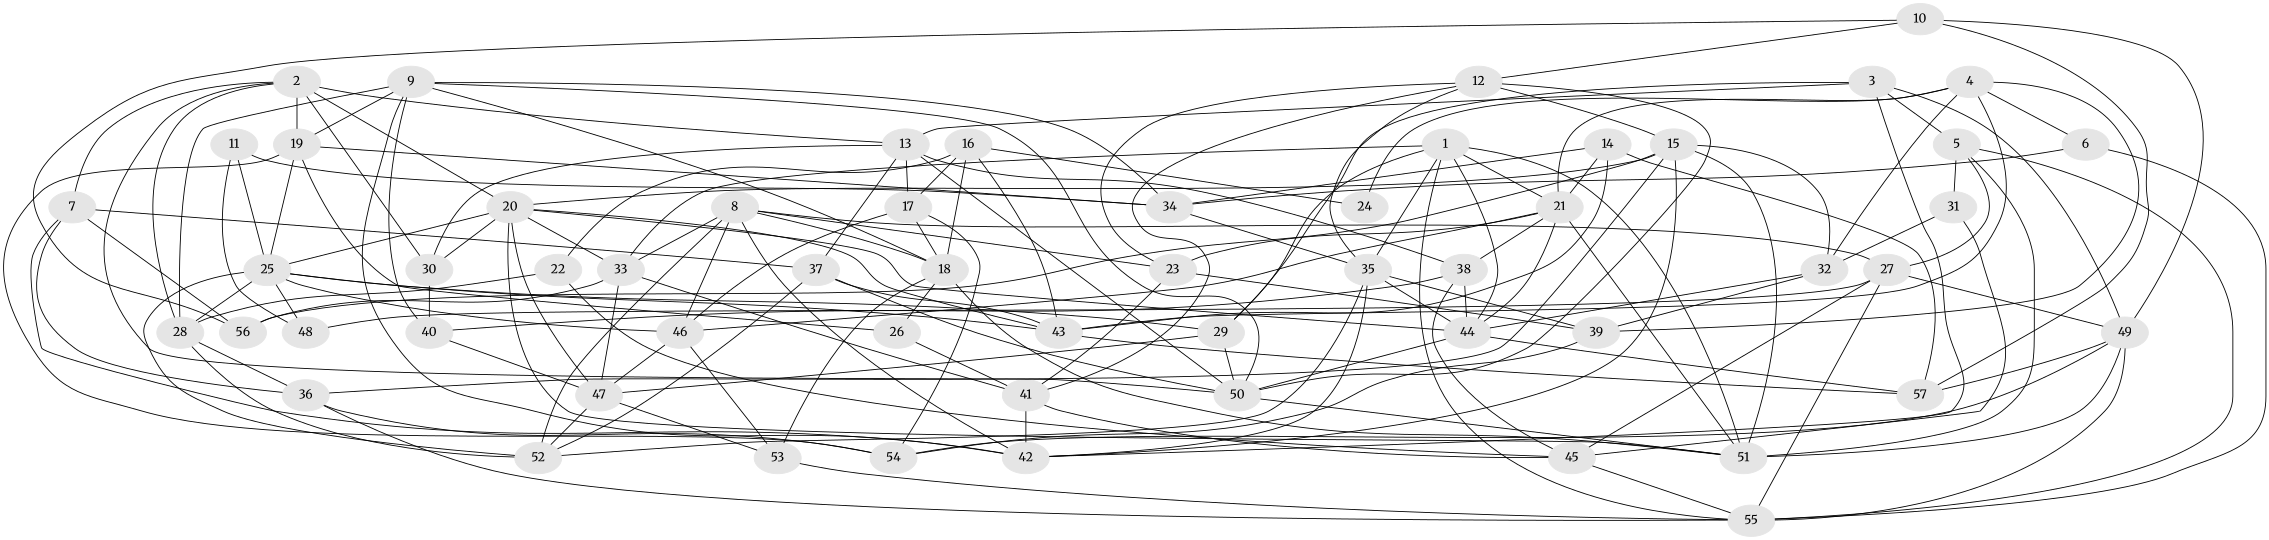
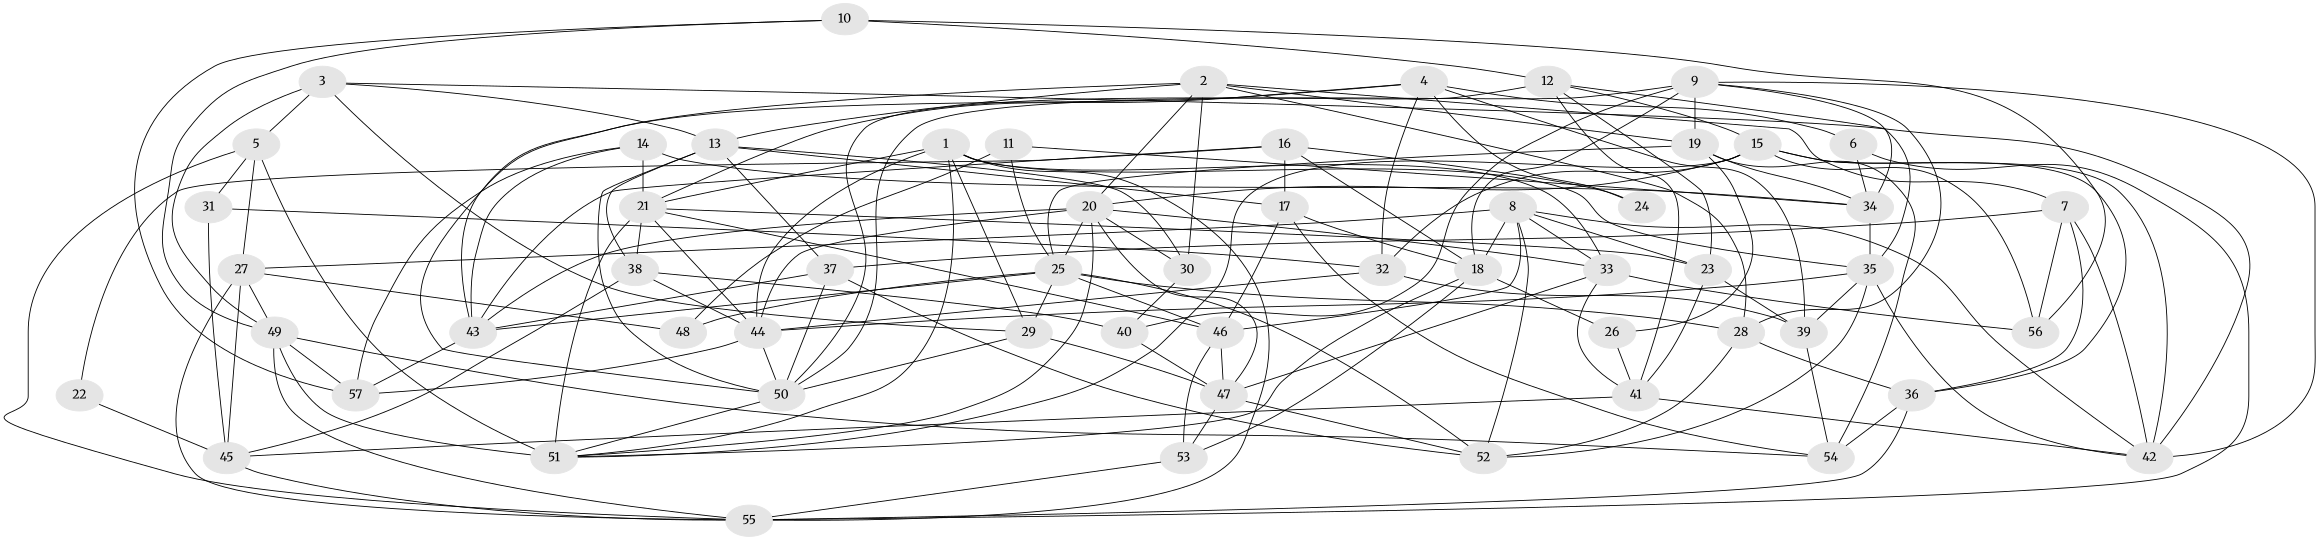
(374, 293) -> none
